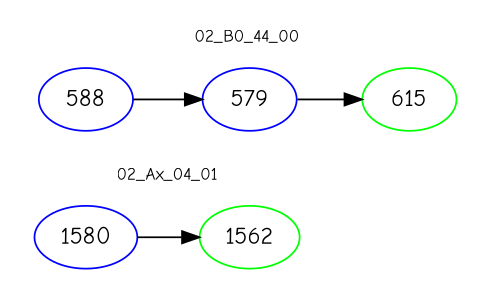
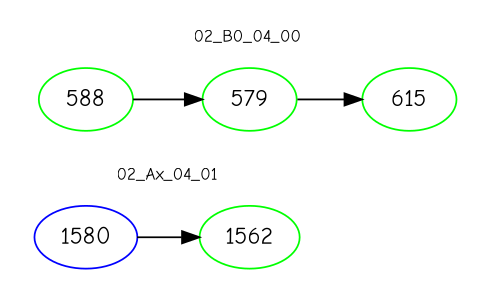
(248, 38) -> (248, 38)
(86, 99) -> (86, 99)
(250, 99) -> (250, 99)
